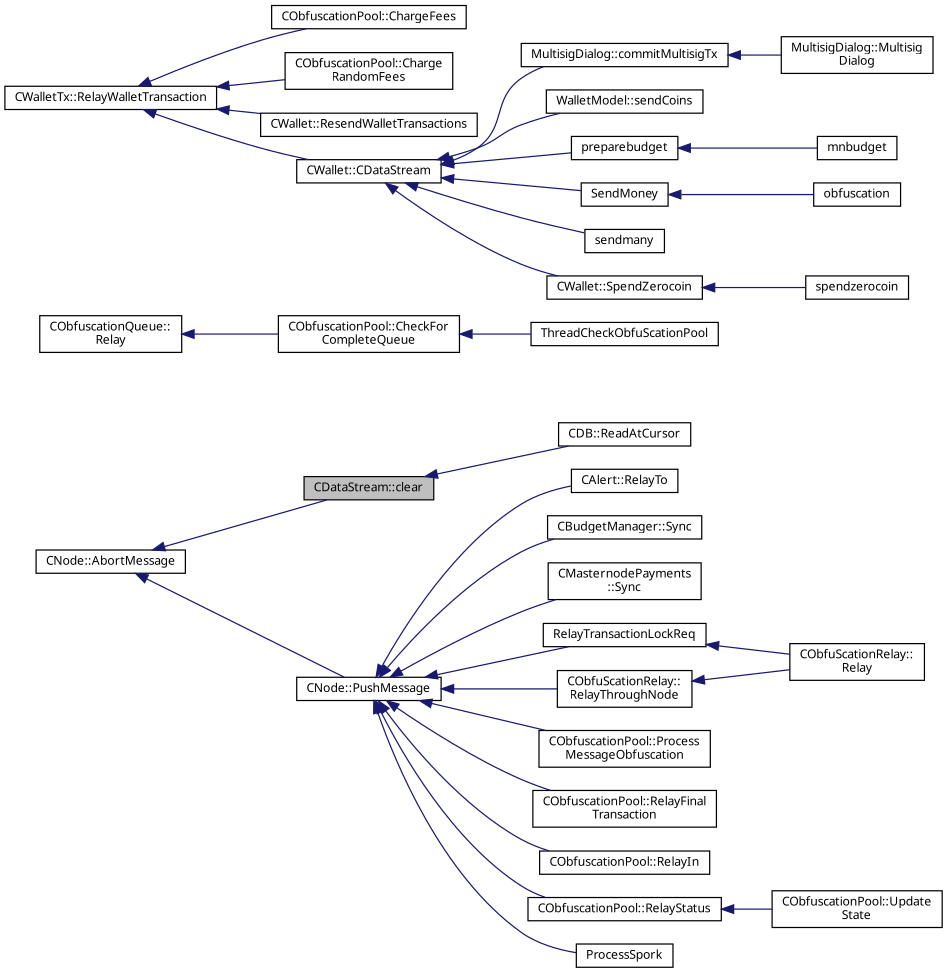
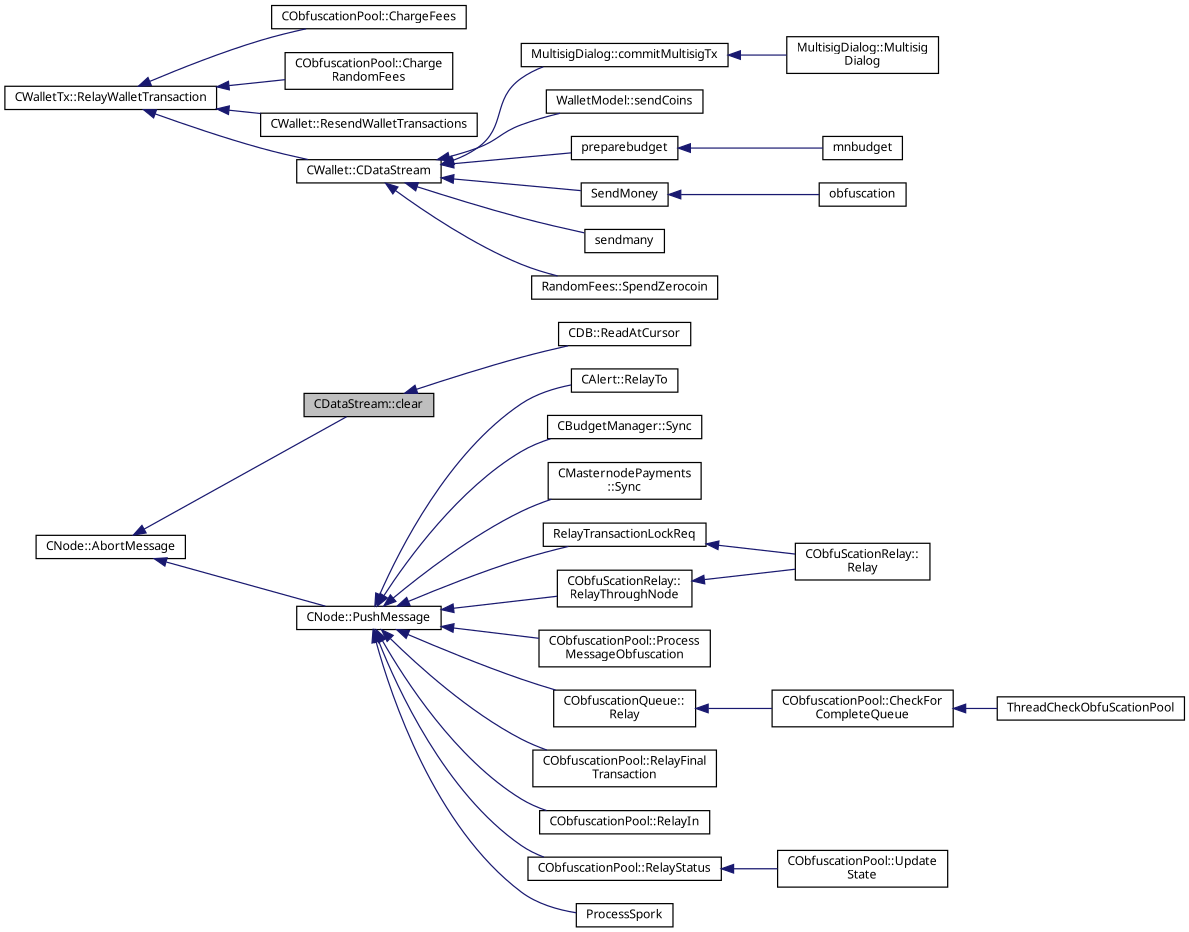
(625, 288) -> (625, 288)
(857, 288) -> none
none -> (481, 664)
